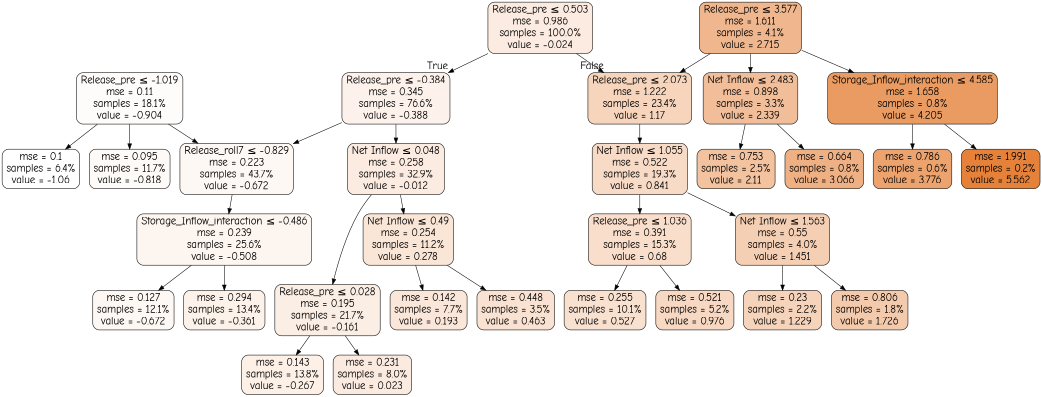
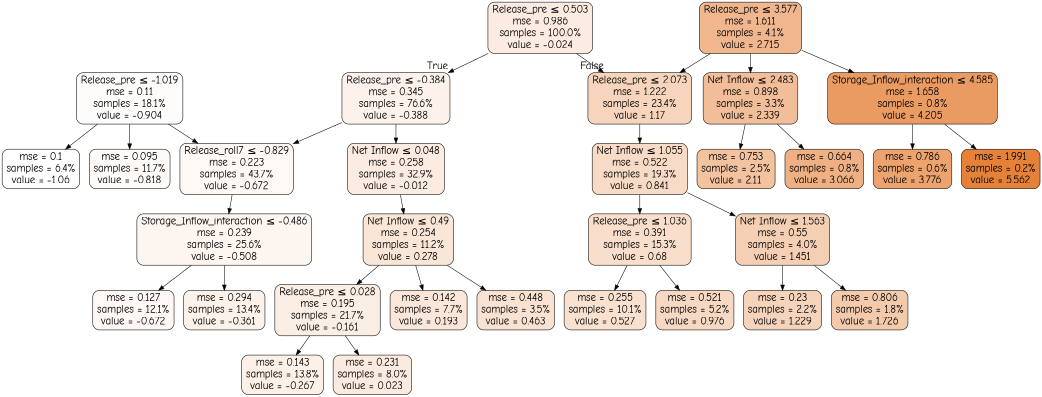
(348, 235) -> (370, 273)
